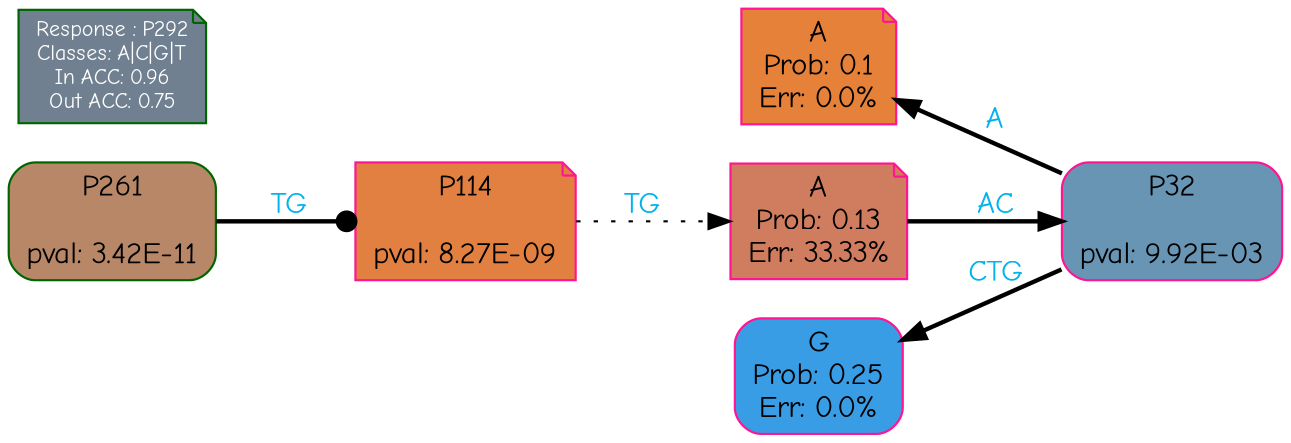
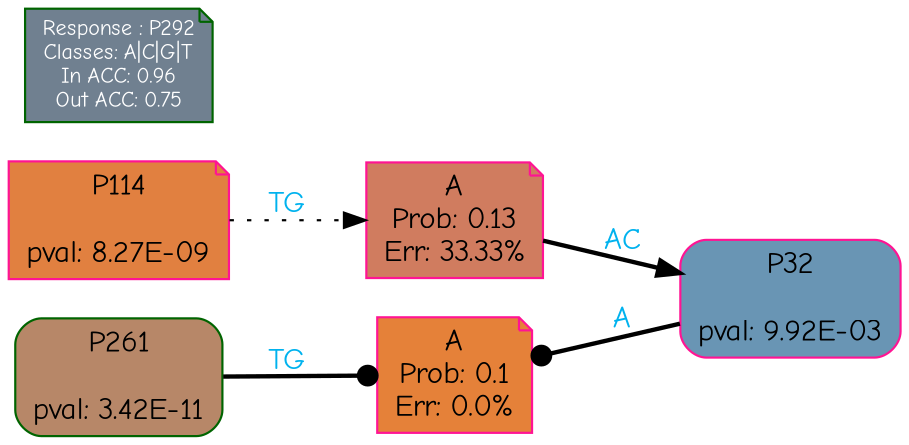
(989, 141) -> (615, 339)
(277, 221) -> (291, 376)
(819, 376) -> none
